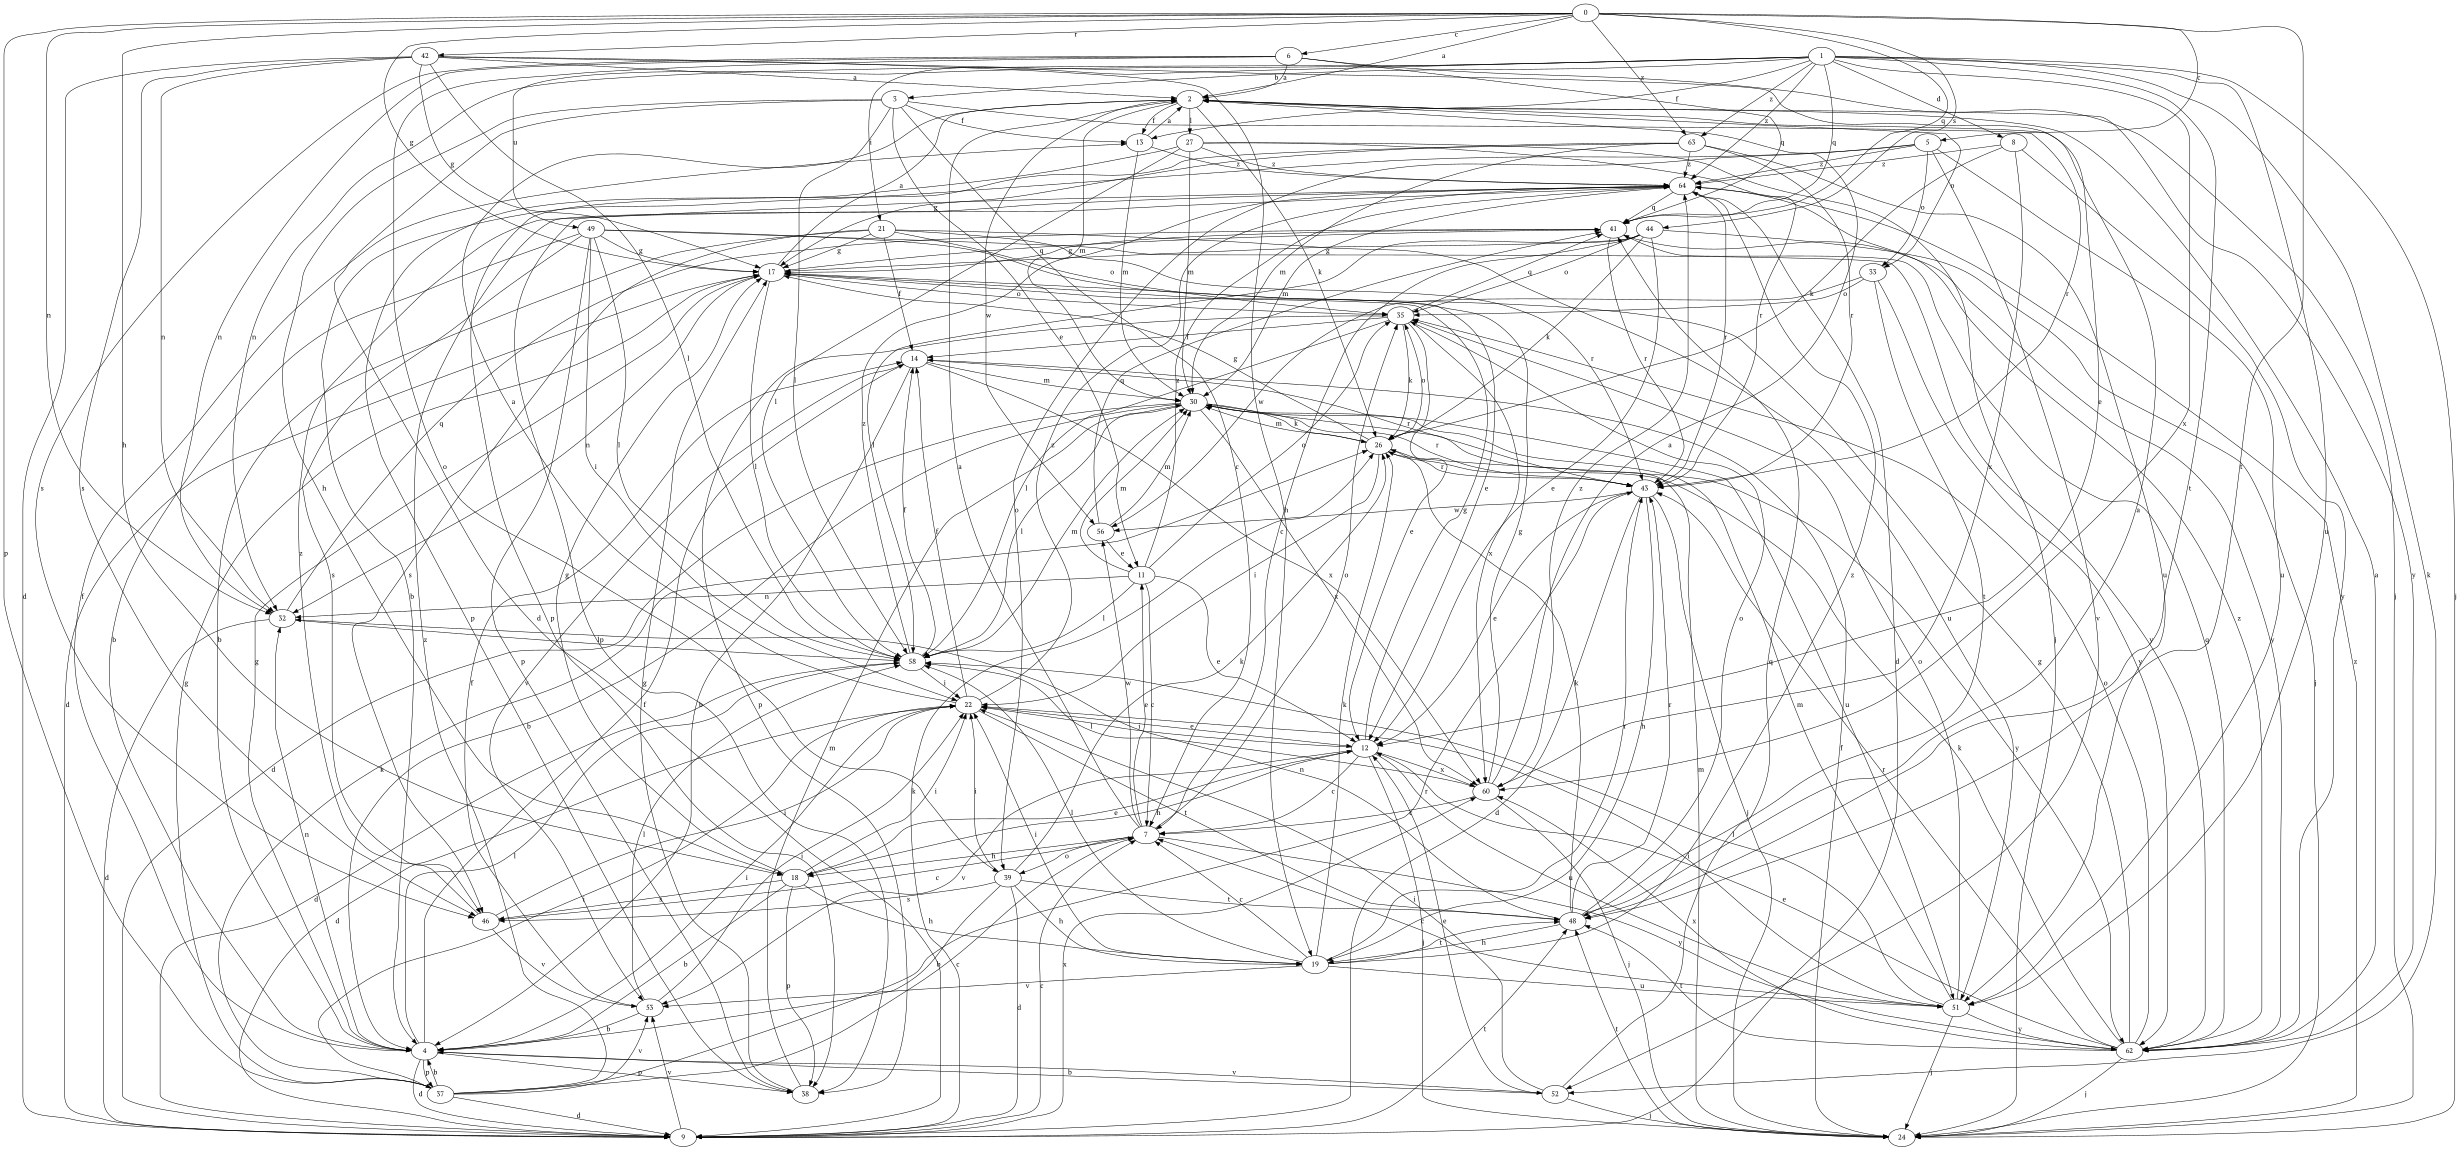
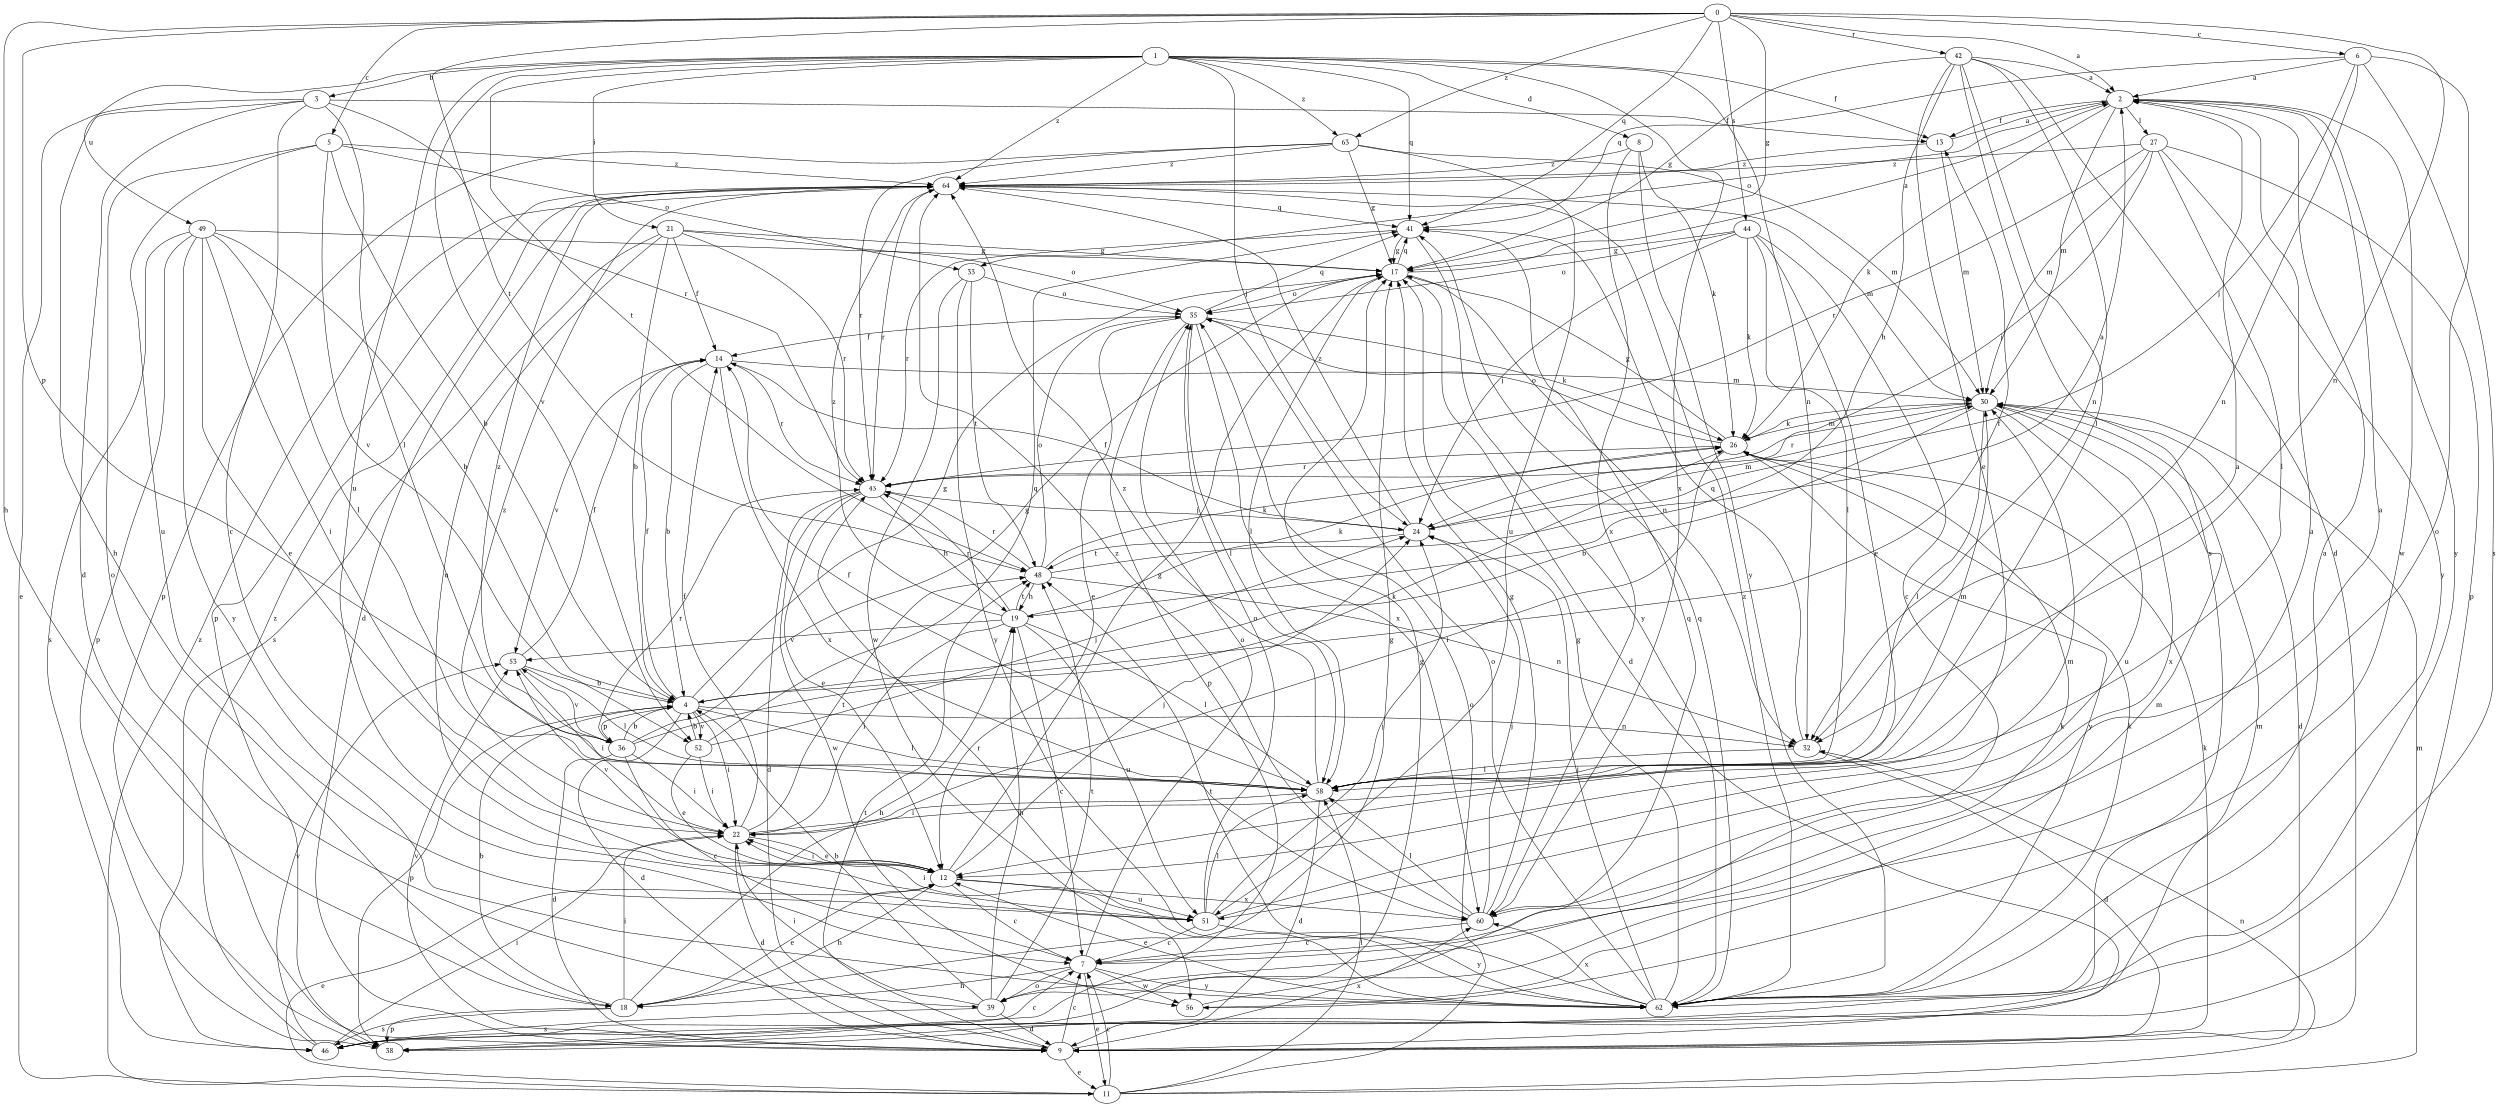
(1117, 553) -> (1076, 1075)
(2429, 575) -> (543, 402)
none -> (2338, 771)
(441, 1094) -> (622, 748)
